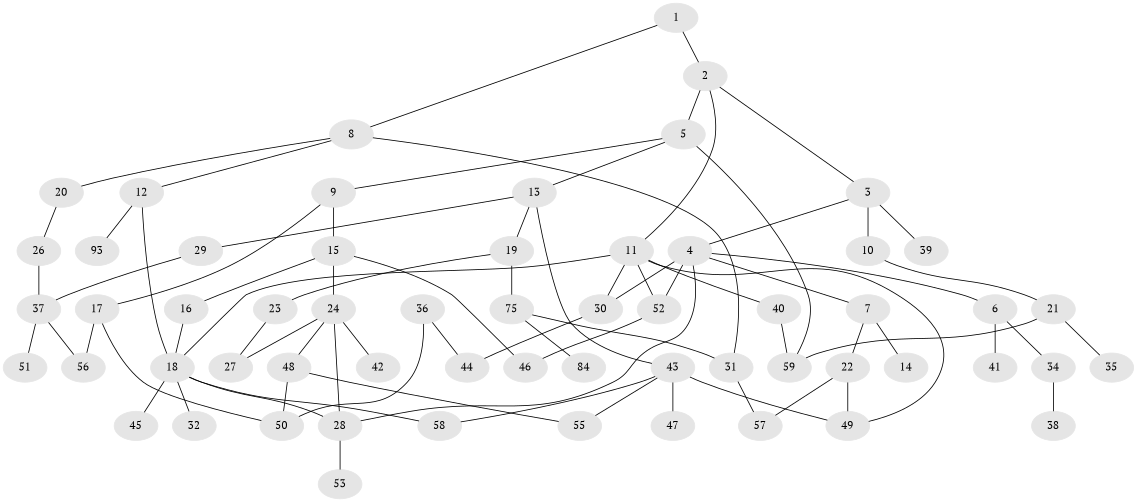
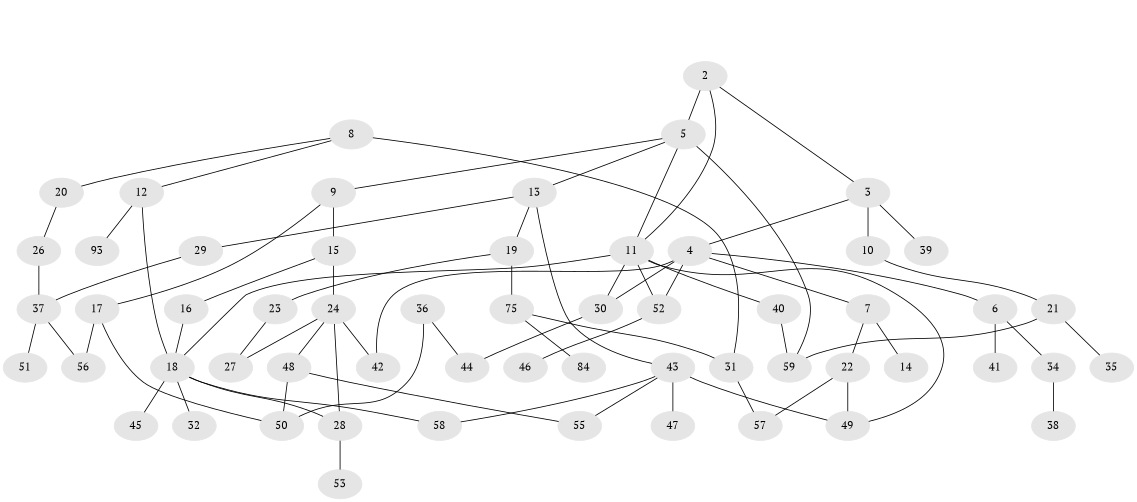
(676, 18) -> none
none -> (657, 193)
(444, 290) -> none
(605, 386) -> (536, 271)
